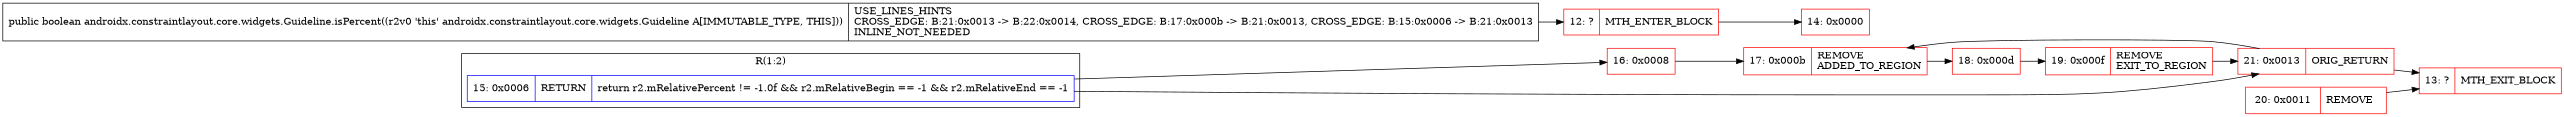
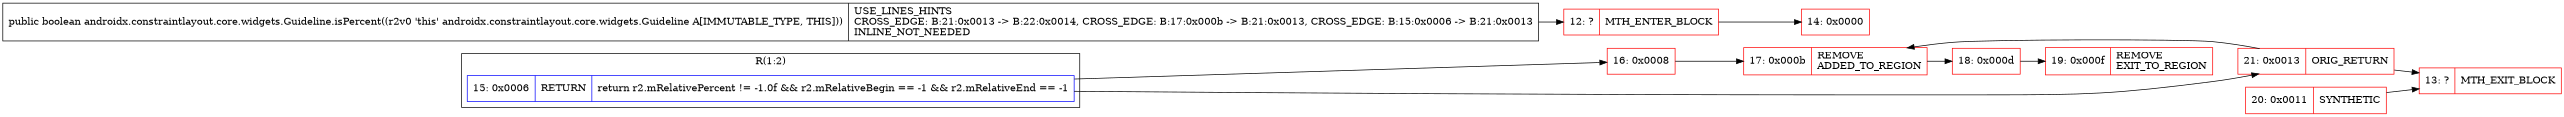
(2222, 61) -> none
(2350, 100) -> (2350, 100)
